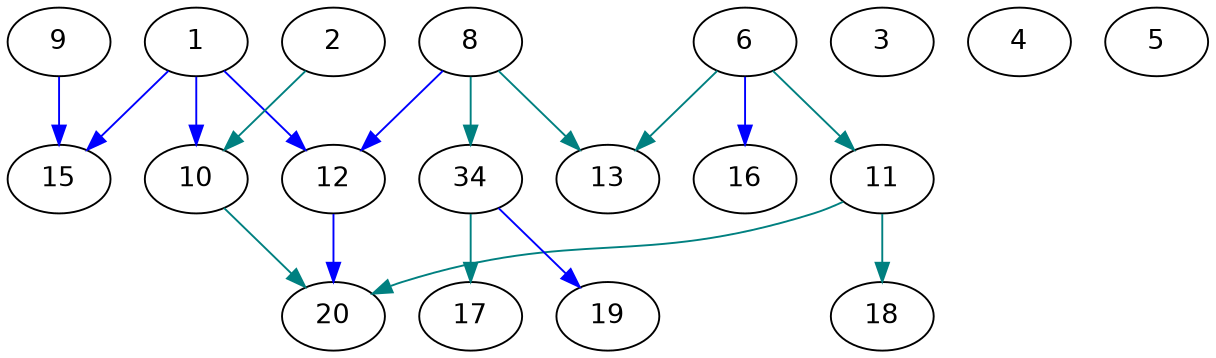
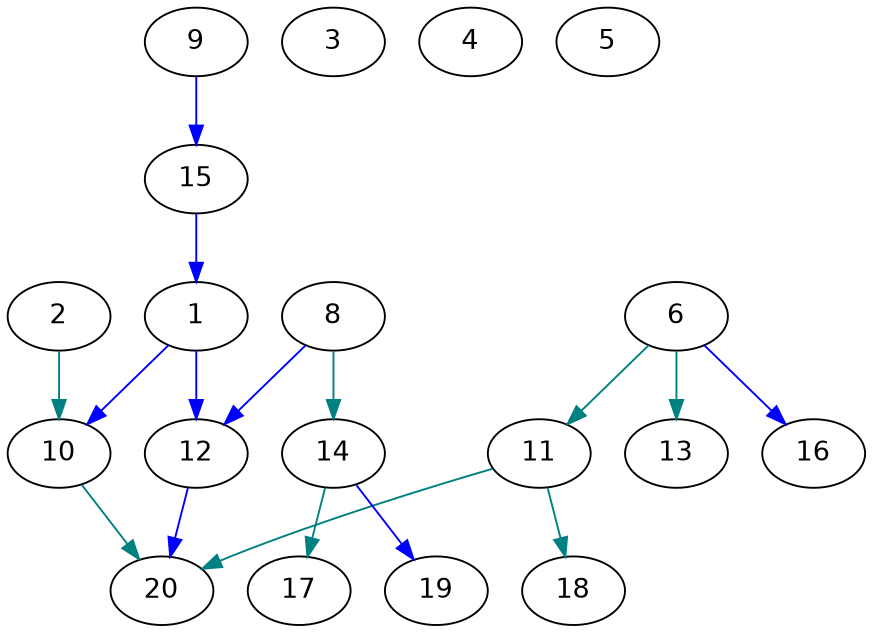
(135, 104) -> (196, 238)
(532, 104) -> none
(471, 179) -> (333, 454)
